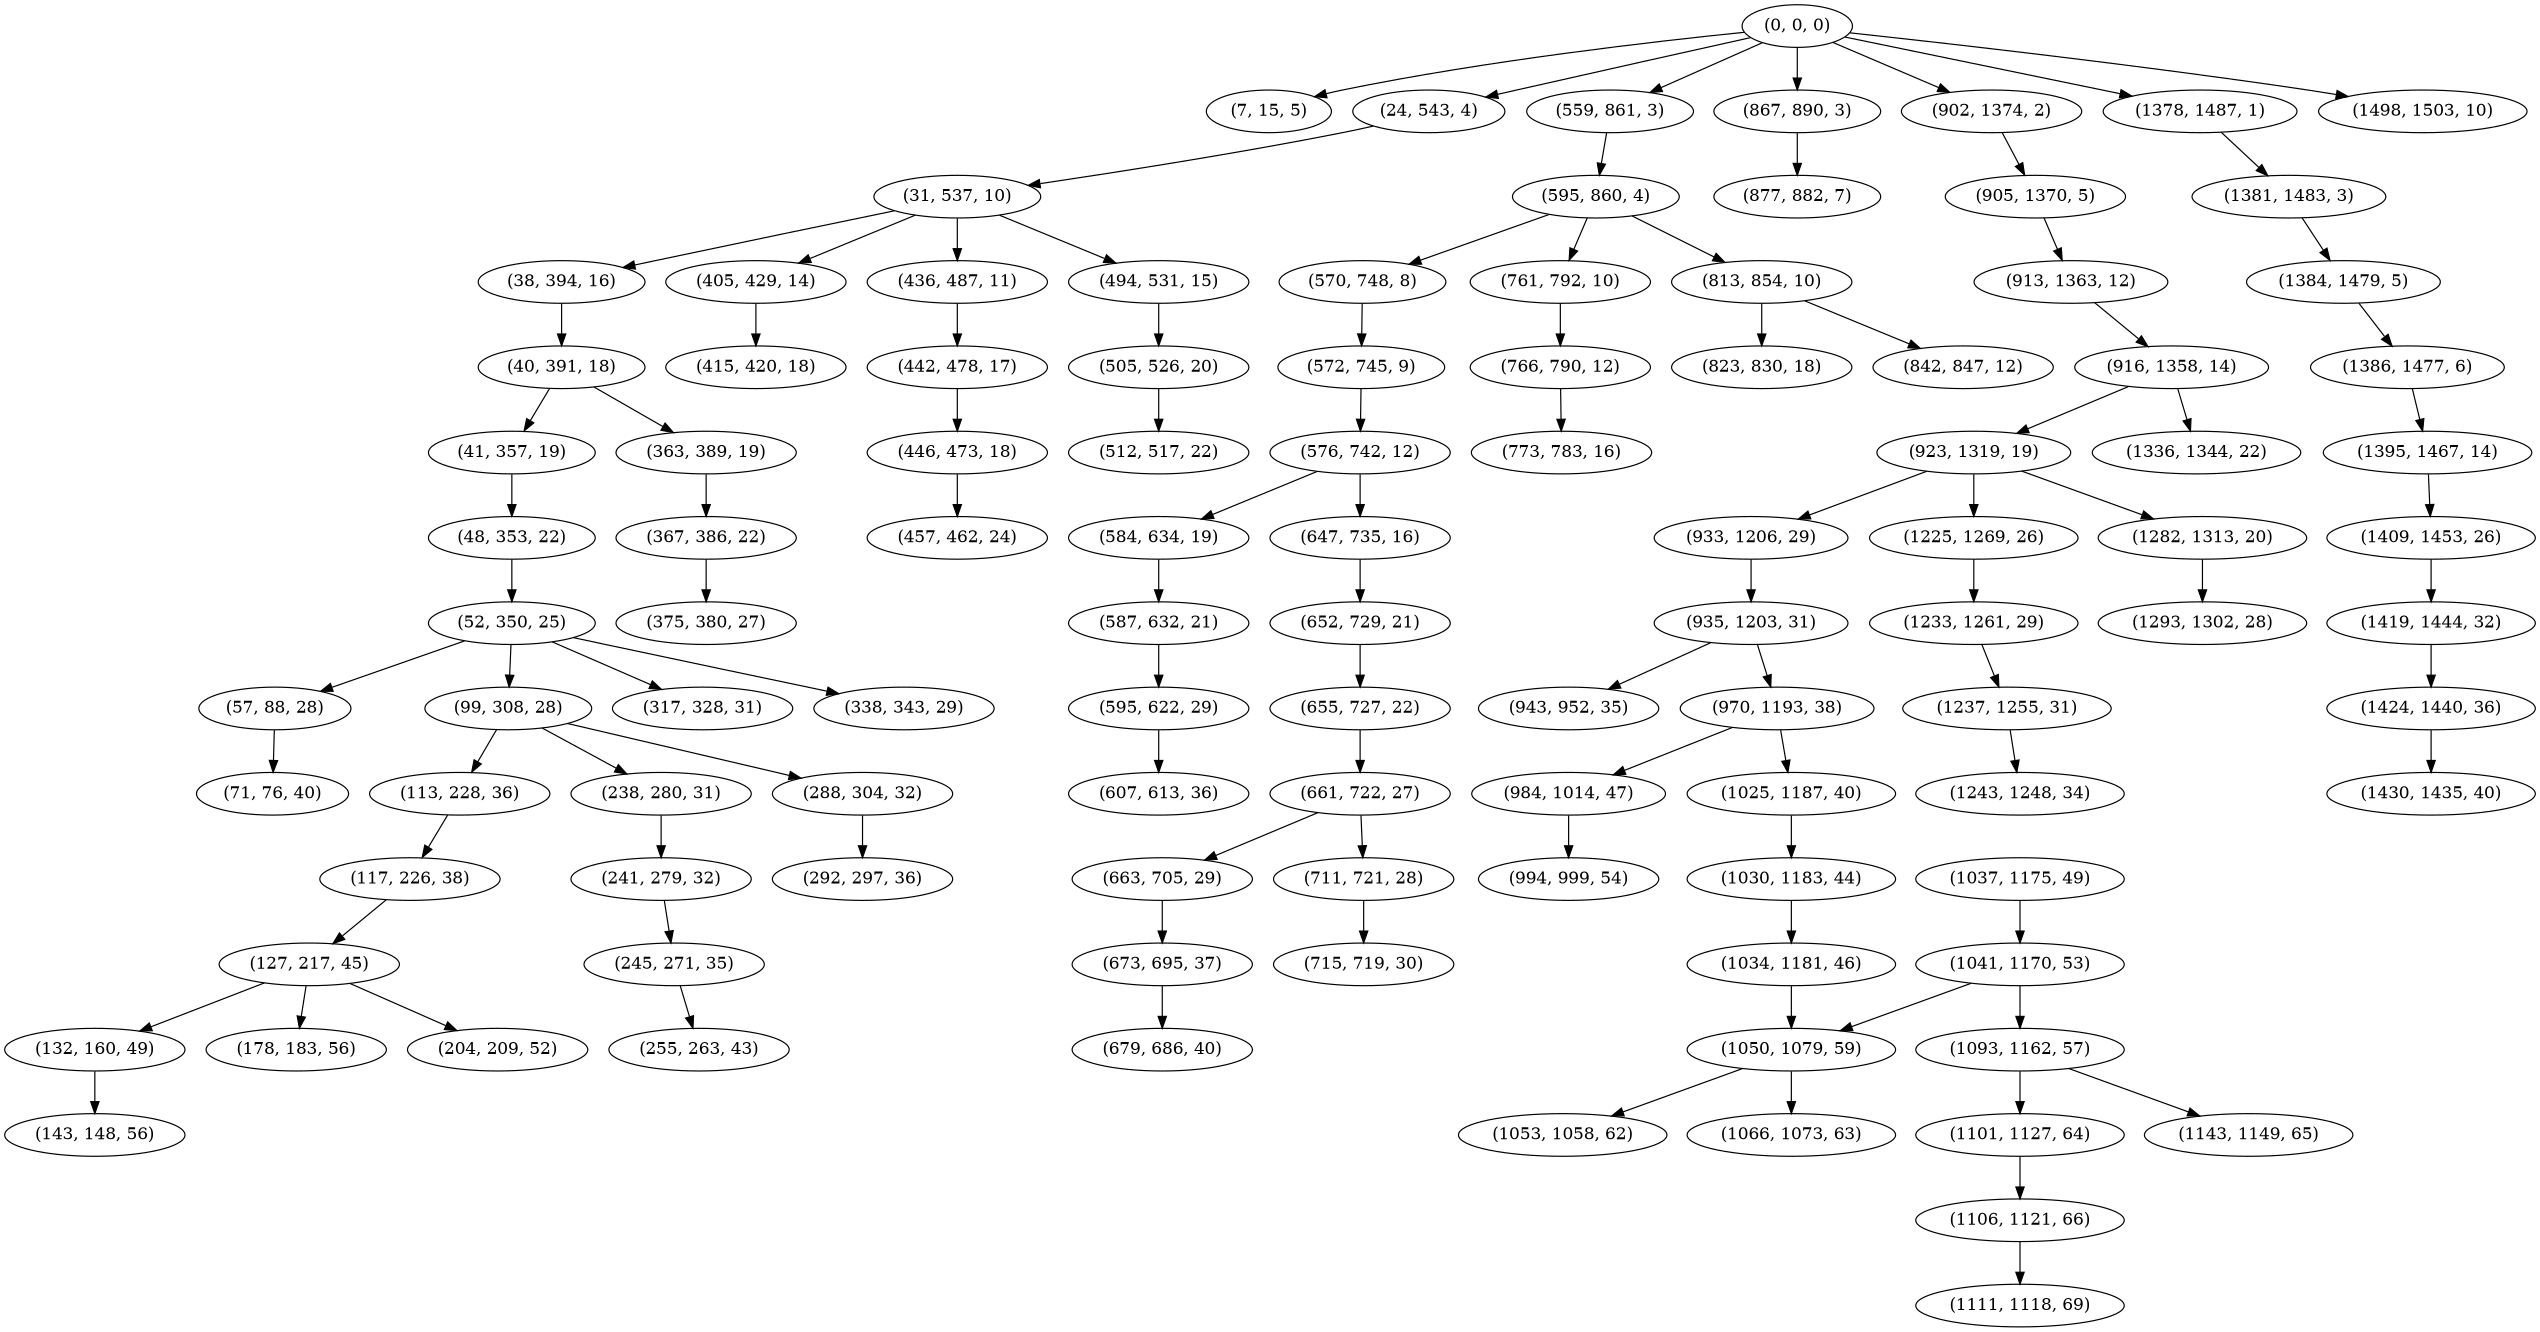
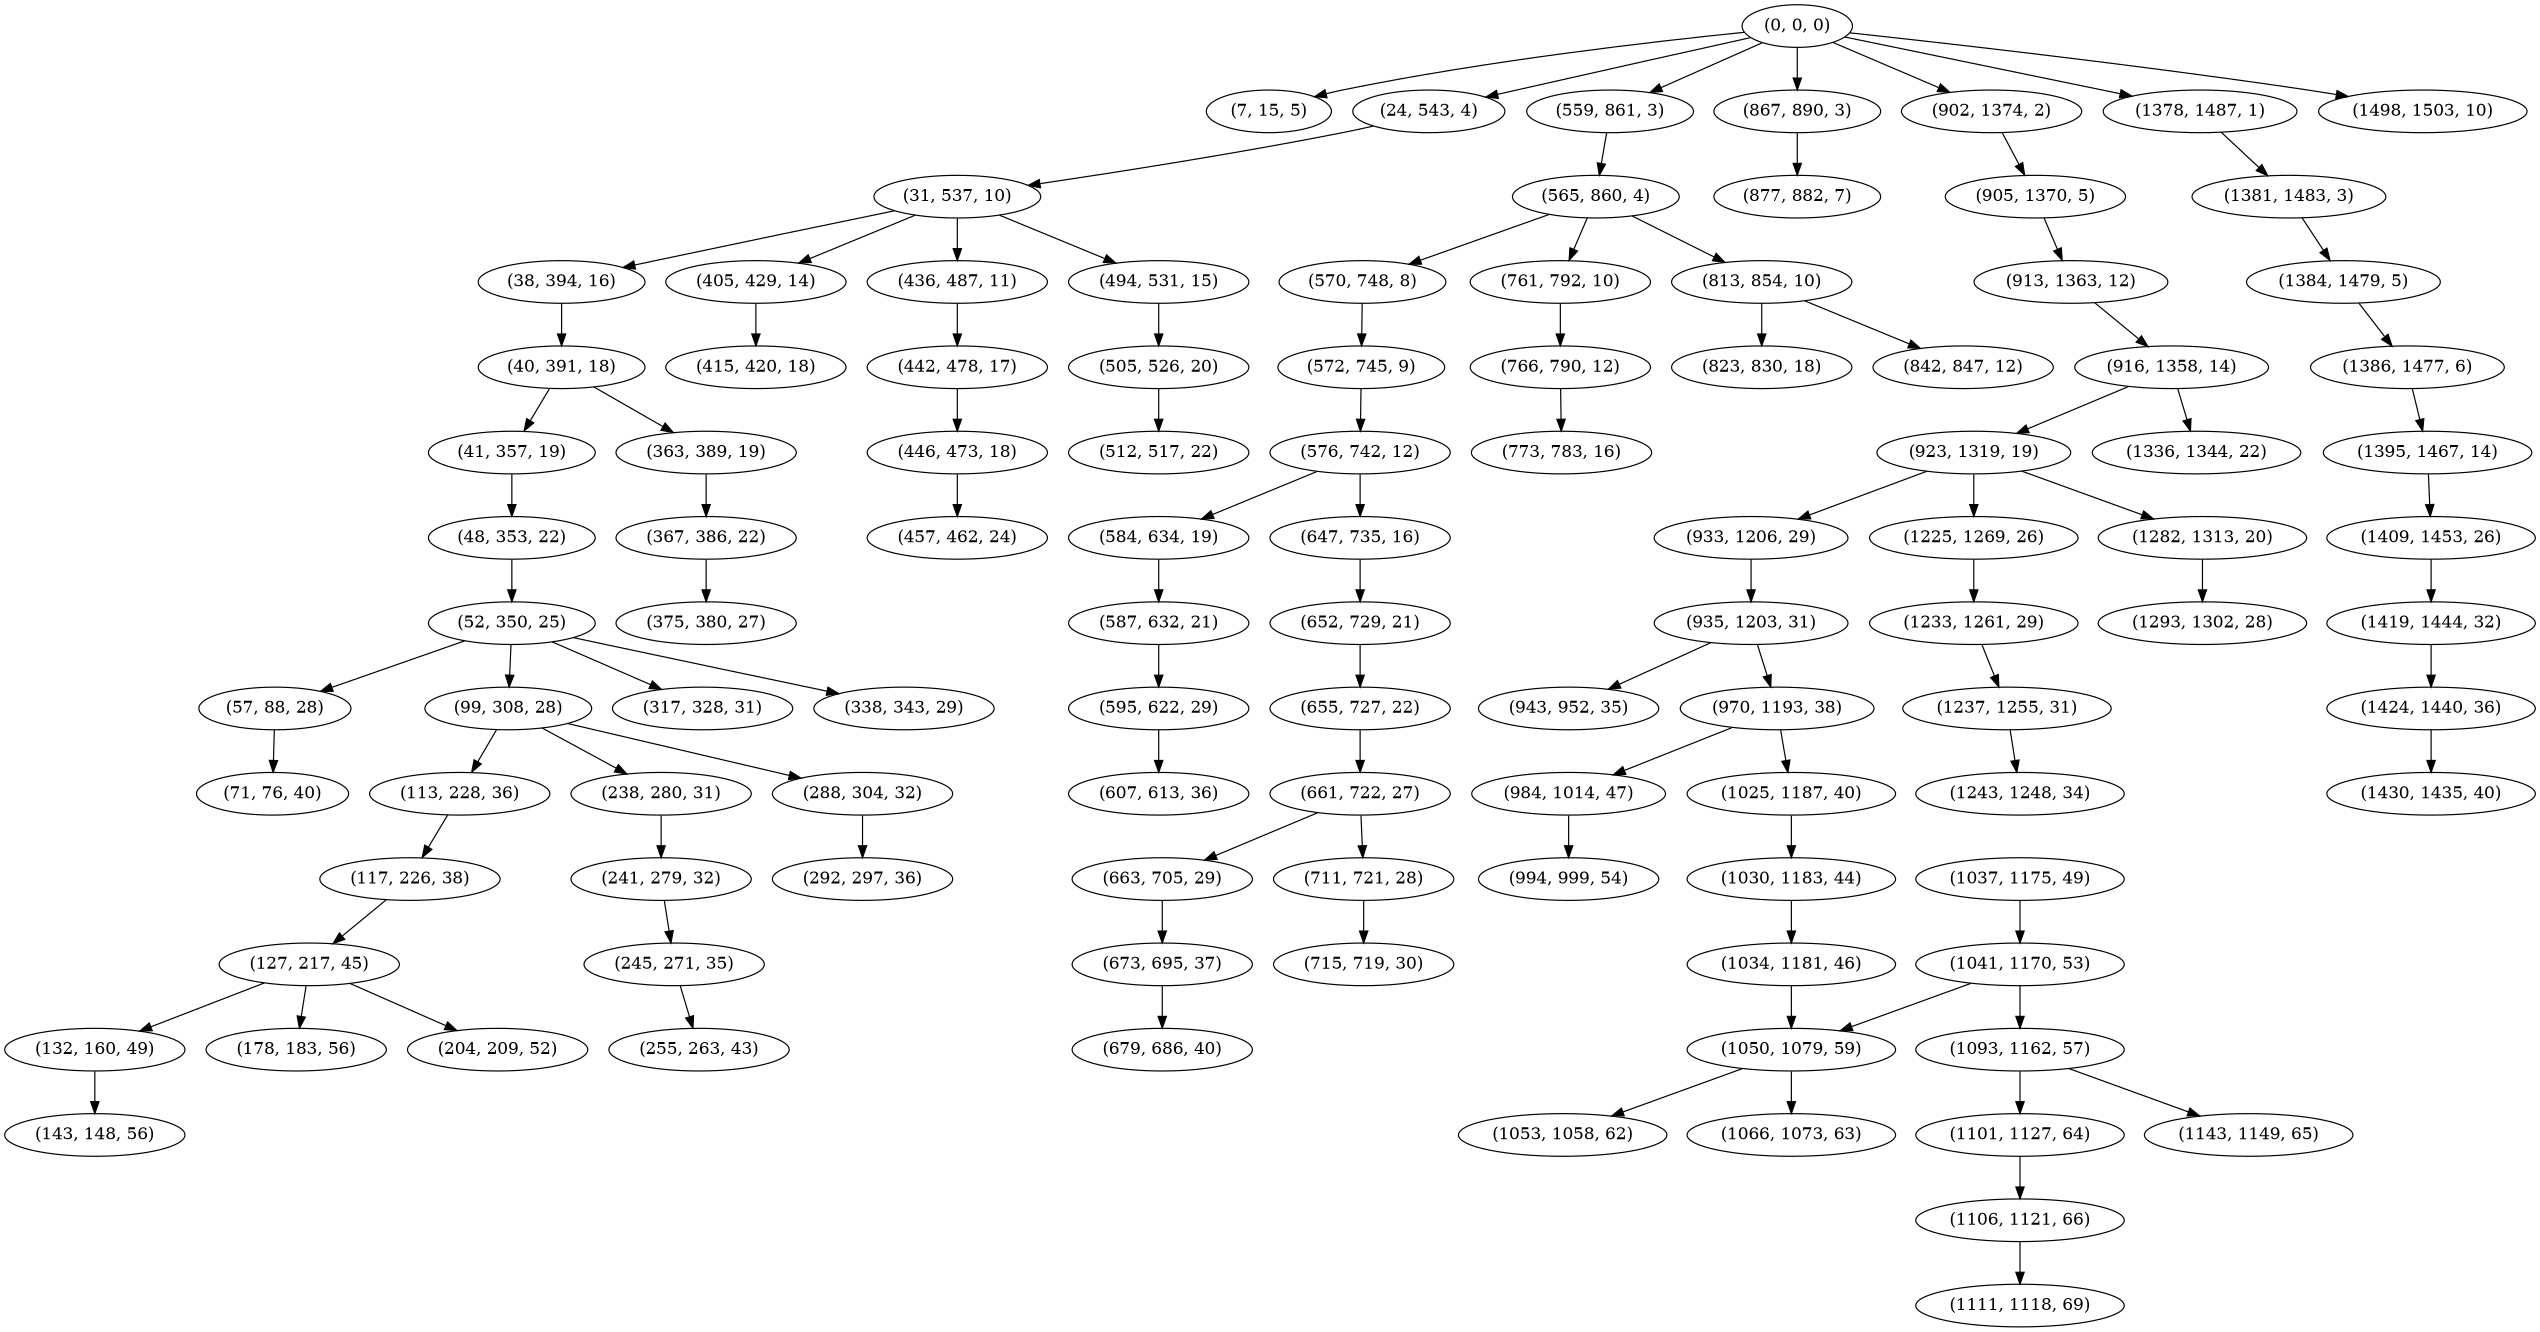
(1596, 197) -> (1596, 197)
